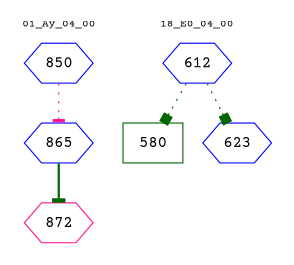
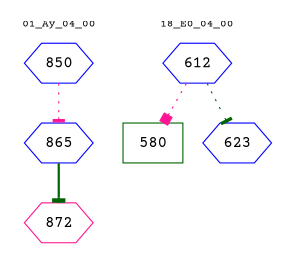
(178, 98) -> (178, 98)
(215, 98) -> (215, 98)
